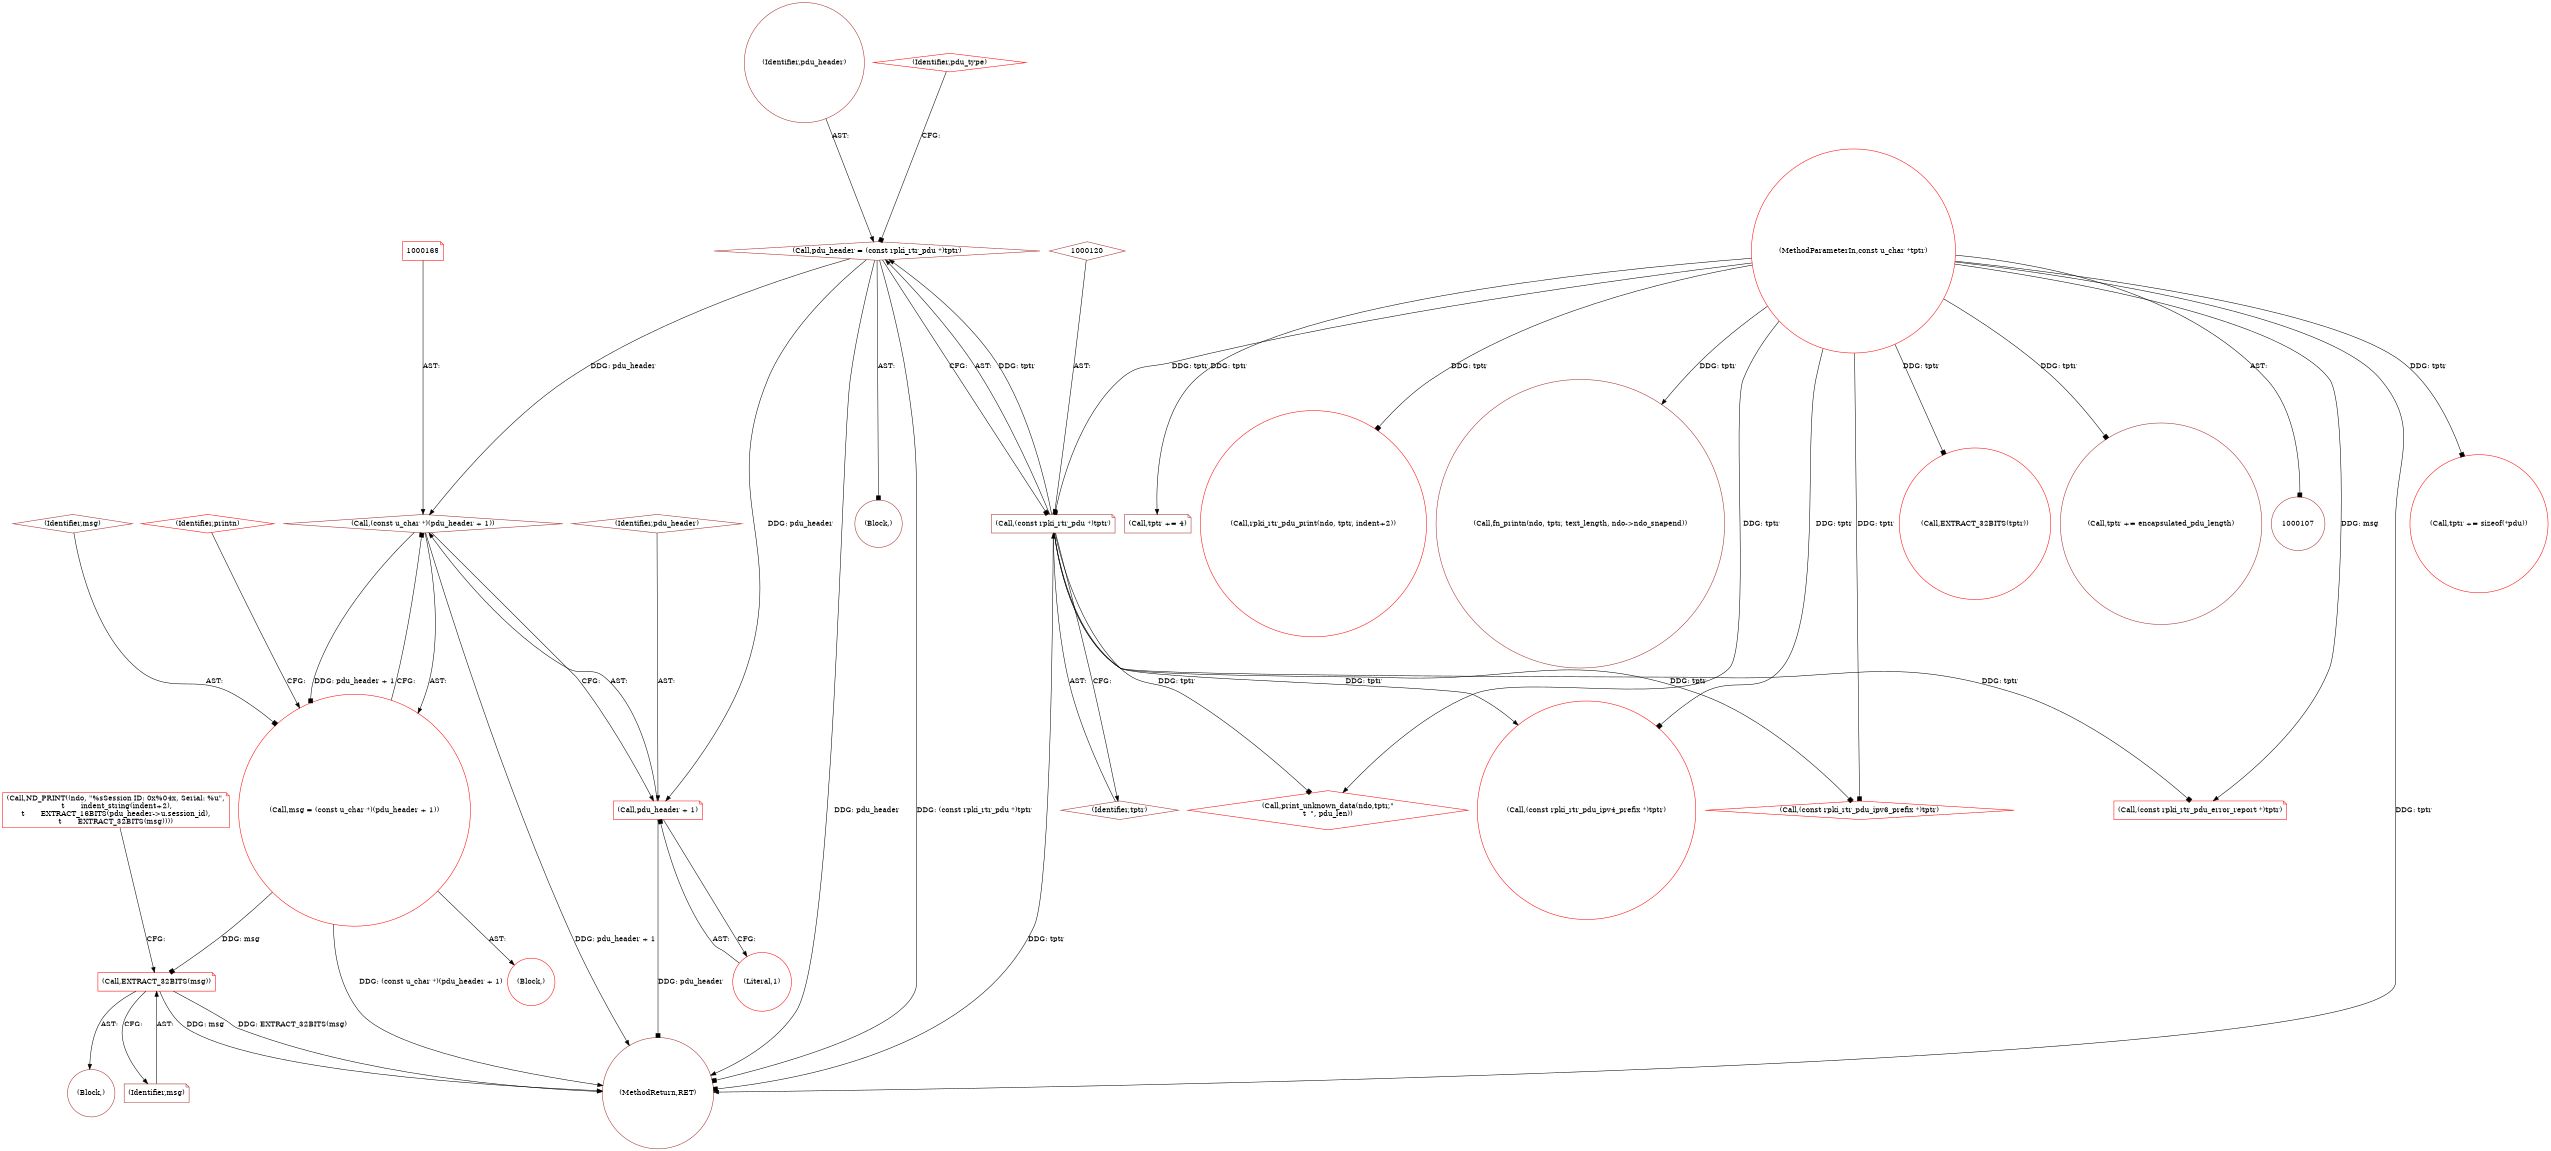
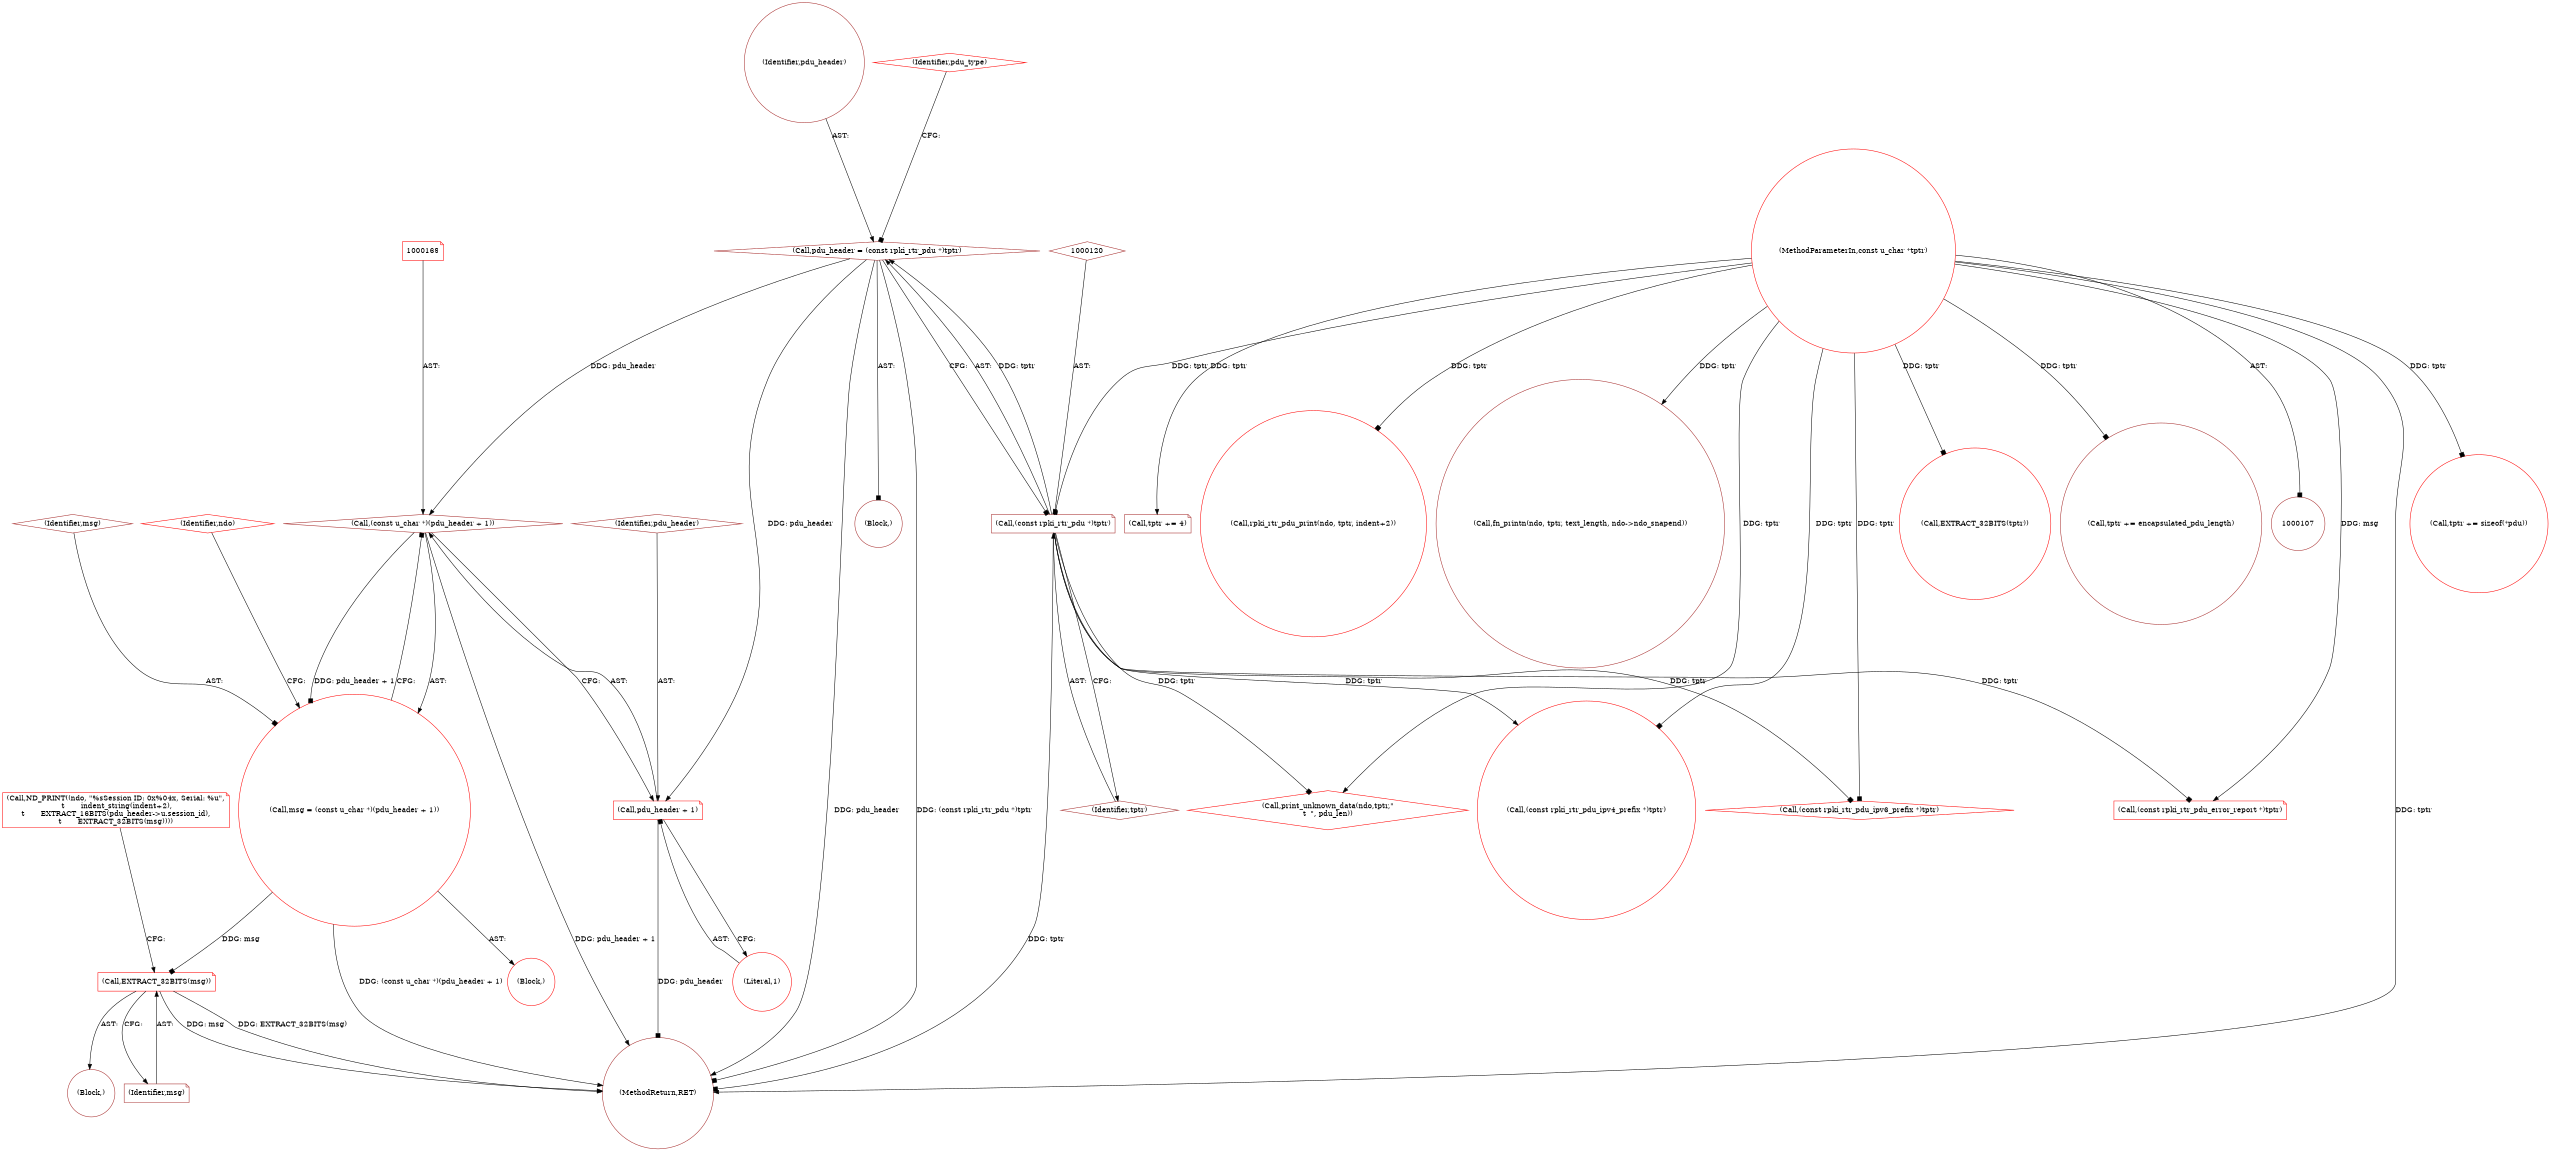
(208, 524) -> (208, 524)
